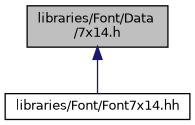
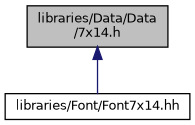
(98, 26) -> (98, 26)
